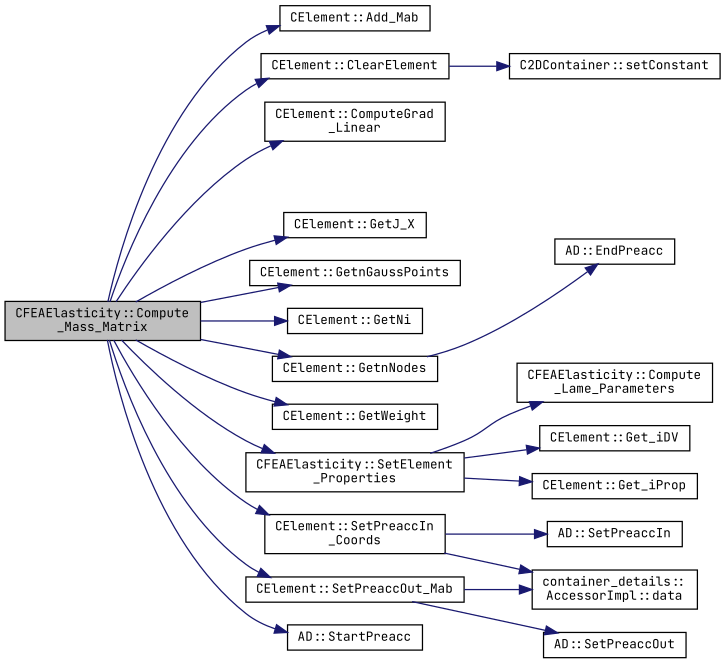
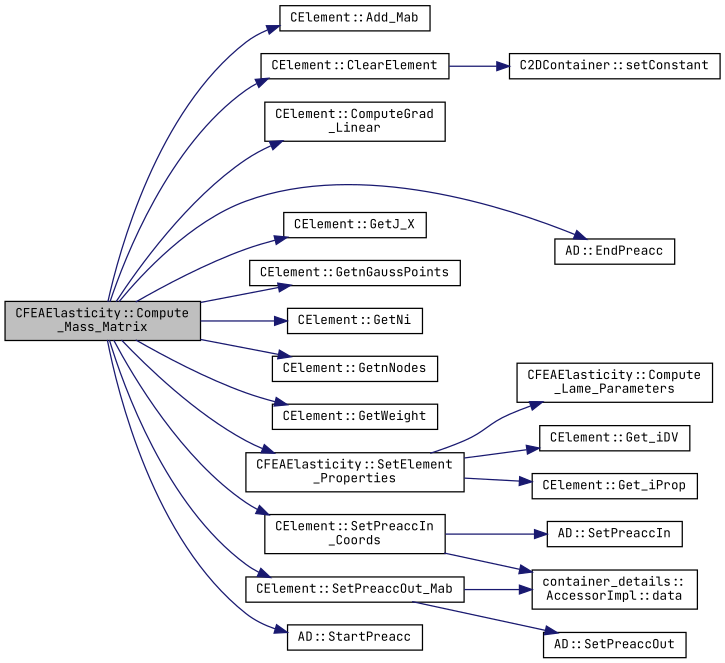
(511, 322) -> (331, 185)
